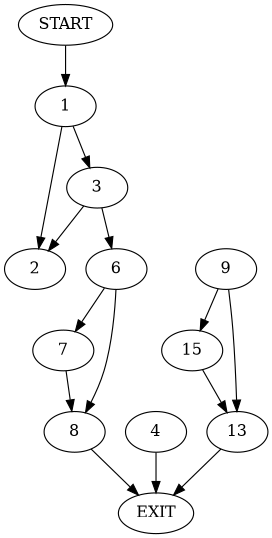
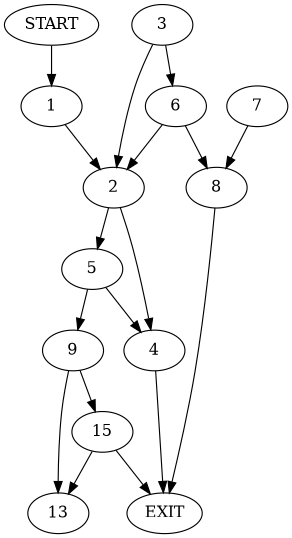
(79, 142) -> none
none -> (136, 262)
none -> (92, 269)
(93, 305) -> (148, 143)
(201, 468) -> (129, 467)
